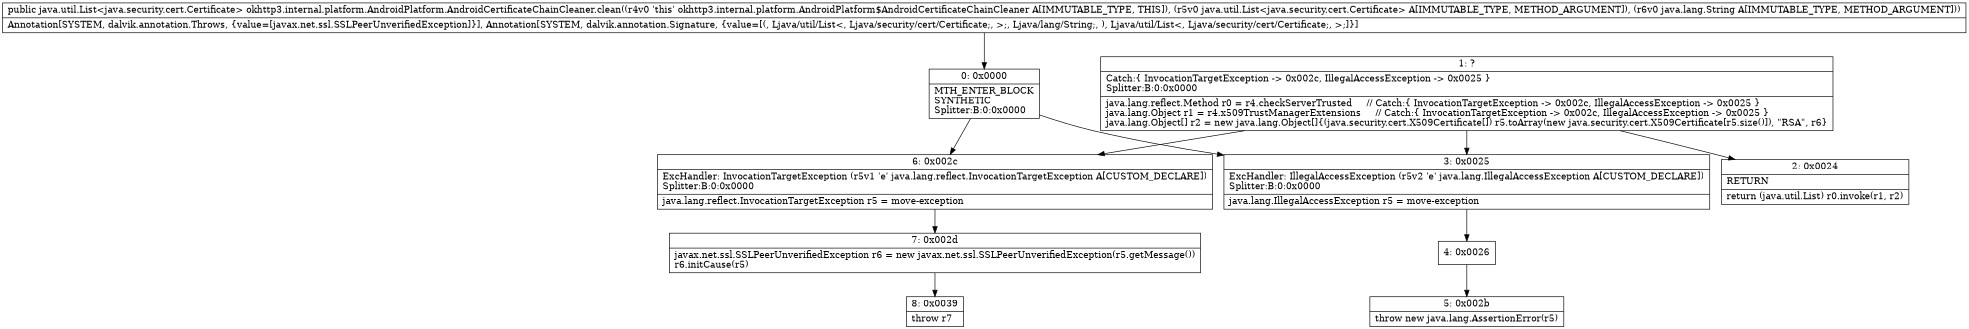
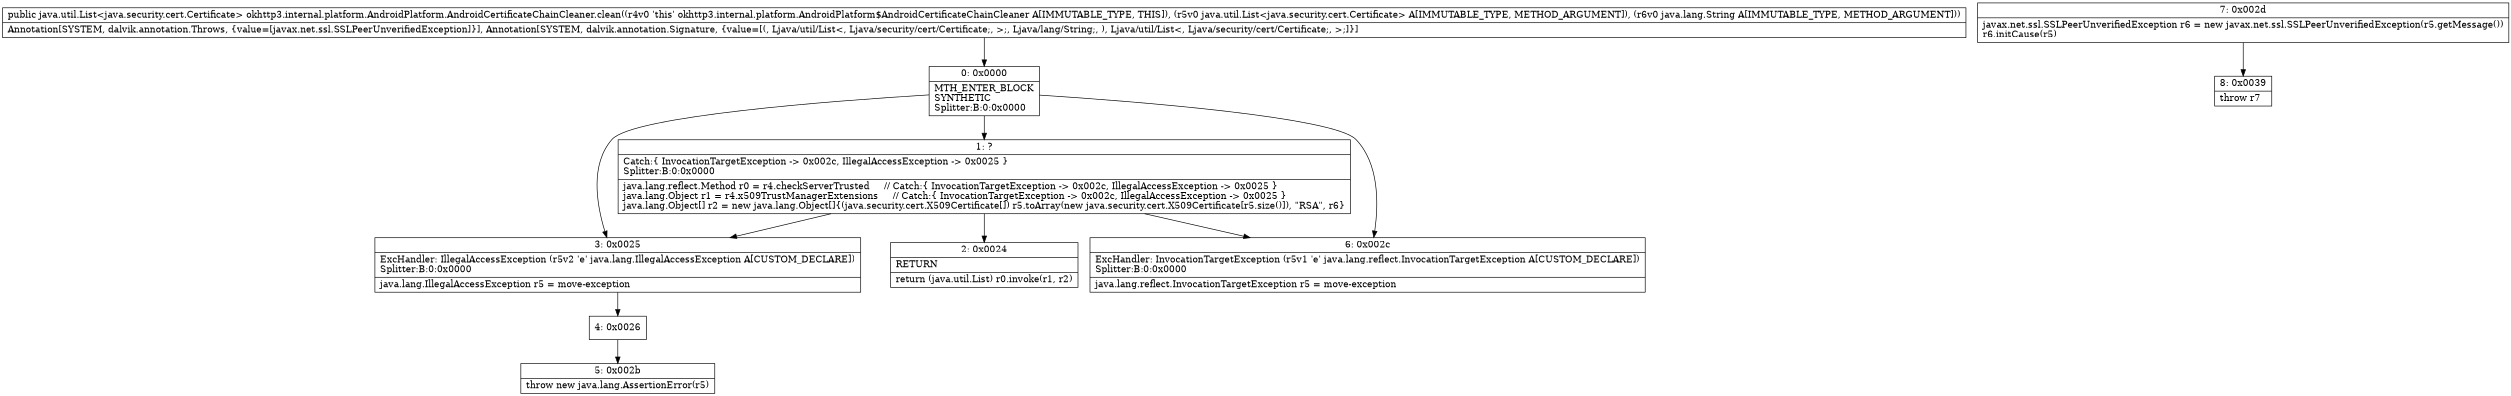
none -> (984, 124)
(935, 218) -> none
